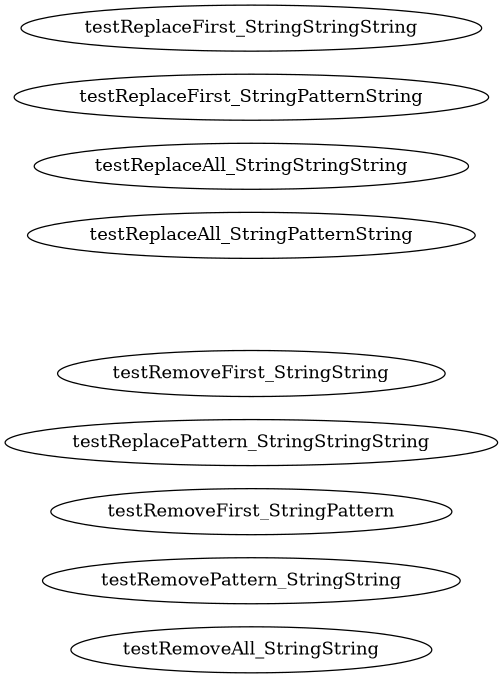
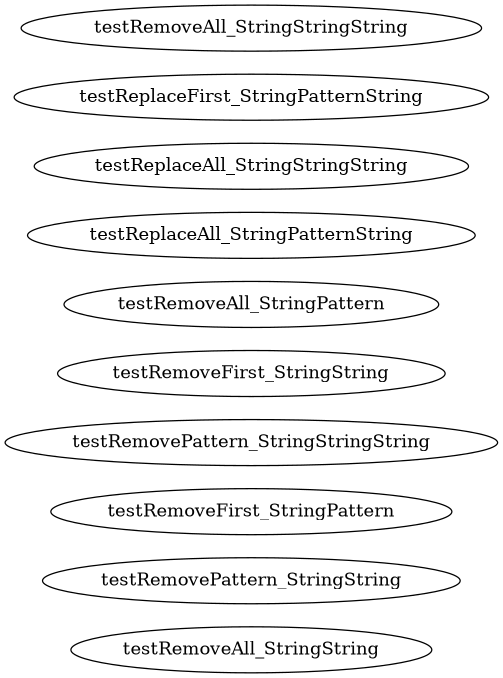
(251, 28) -> (251, 28)
none -> (251, 304)
(251, 443) -> (251, 443)
